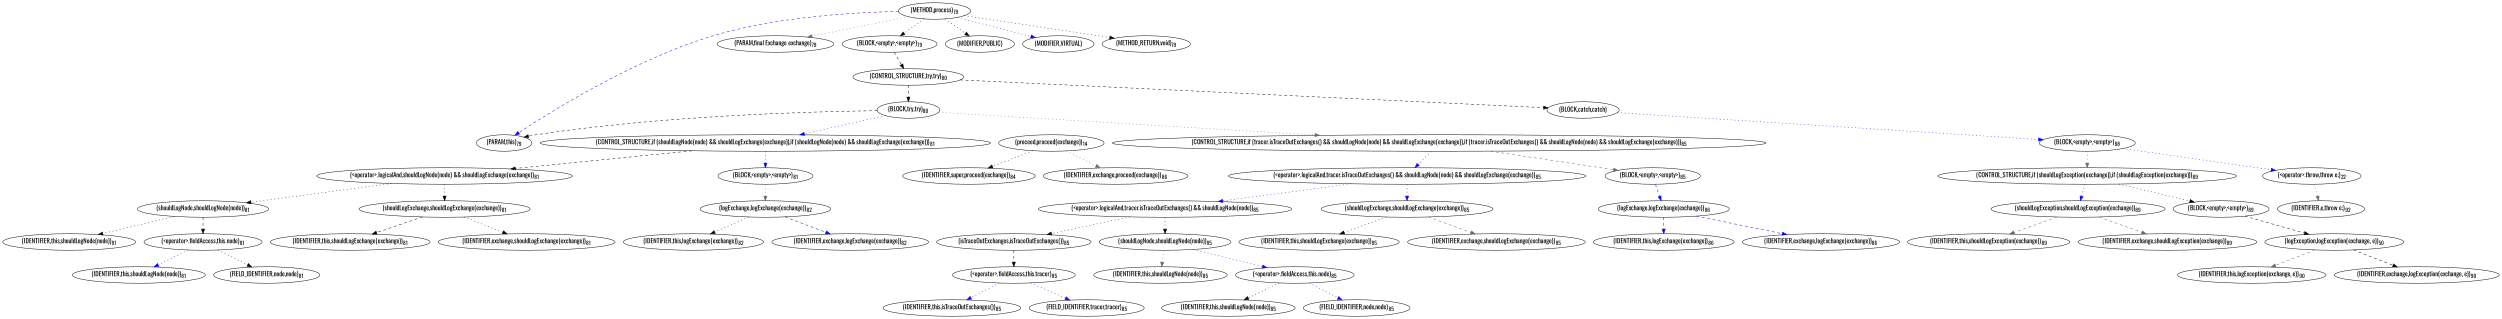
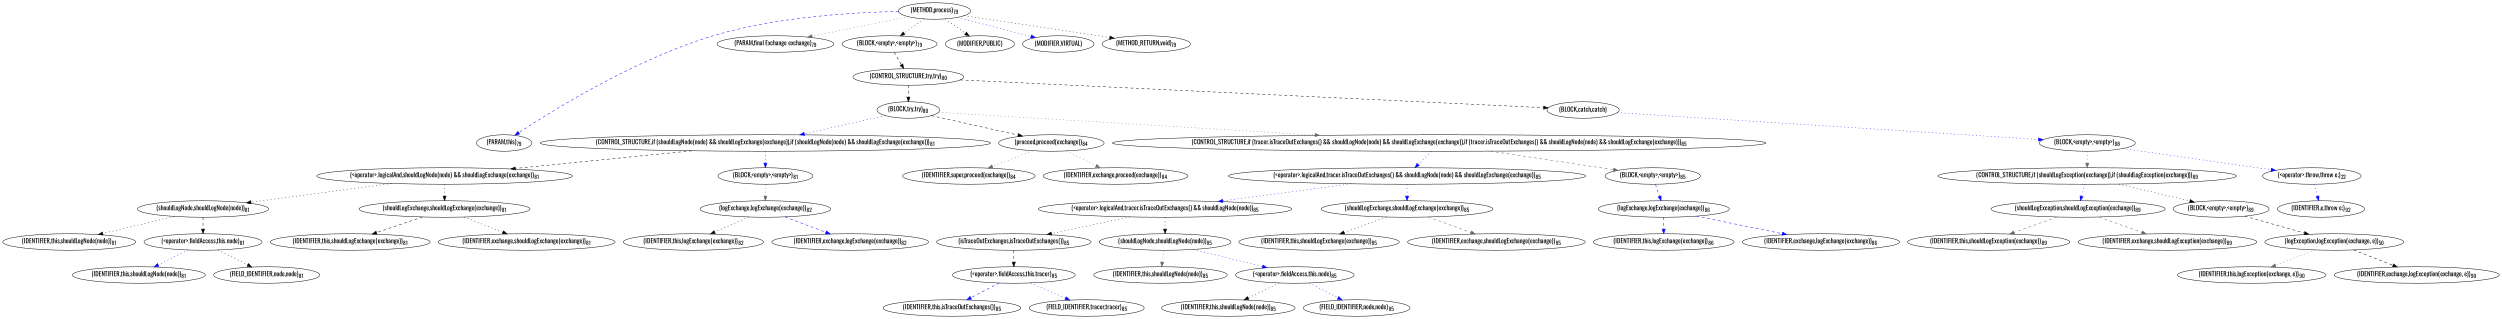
(702, 118) -> (975, 125)
(1085, 142) -> (1085, 142)
(1013, 159) -> (1013, 159)
(1165, 175) -> (1165, 175)
(2316, 190) -> (2316, 190)
(2295, 258) -> (2295, 258)
(985, 290) -> (985, 290)
